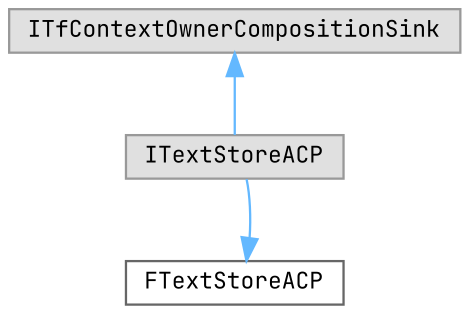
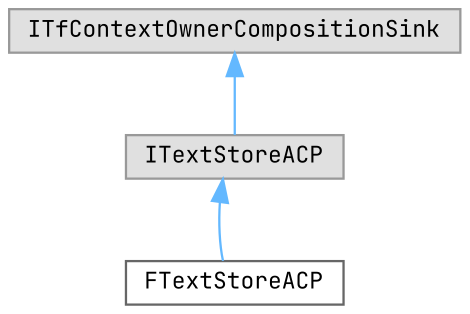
(250, 208) -> (220, 232)
